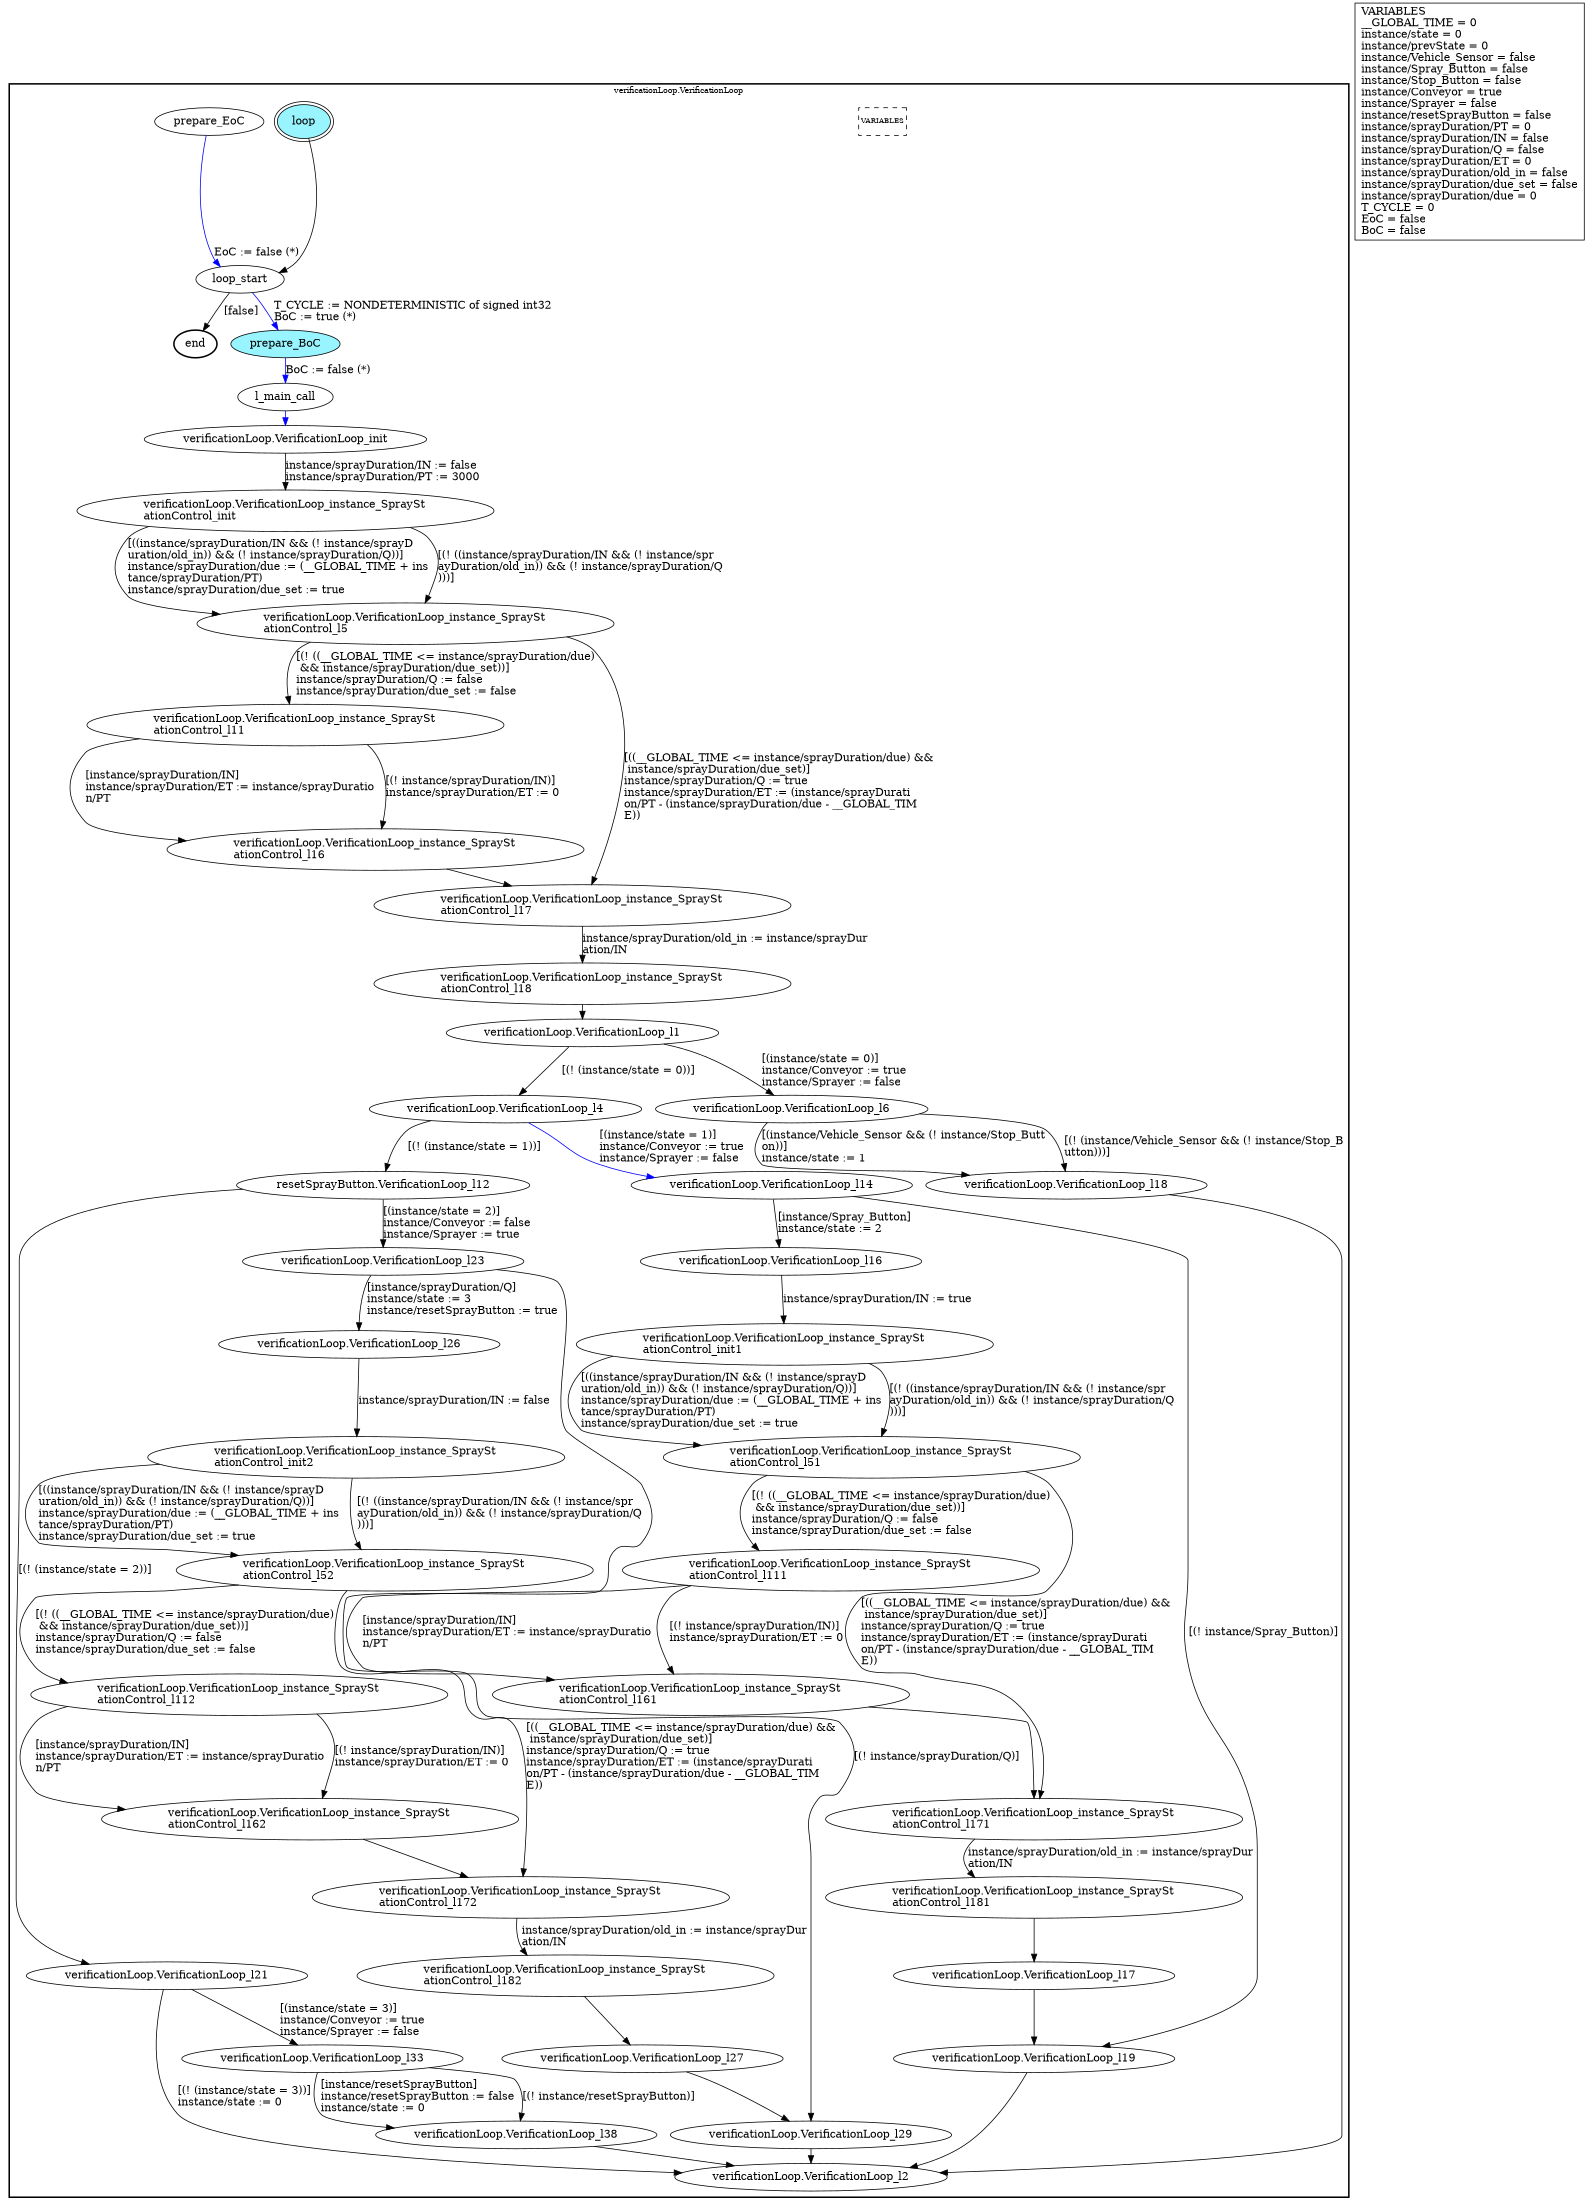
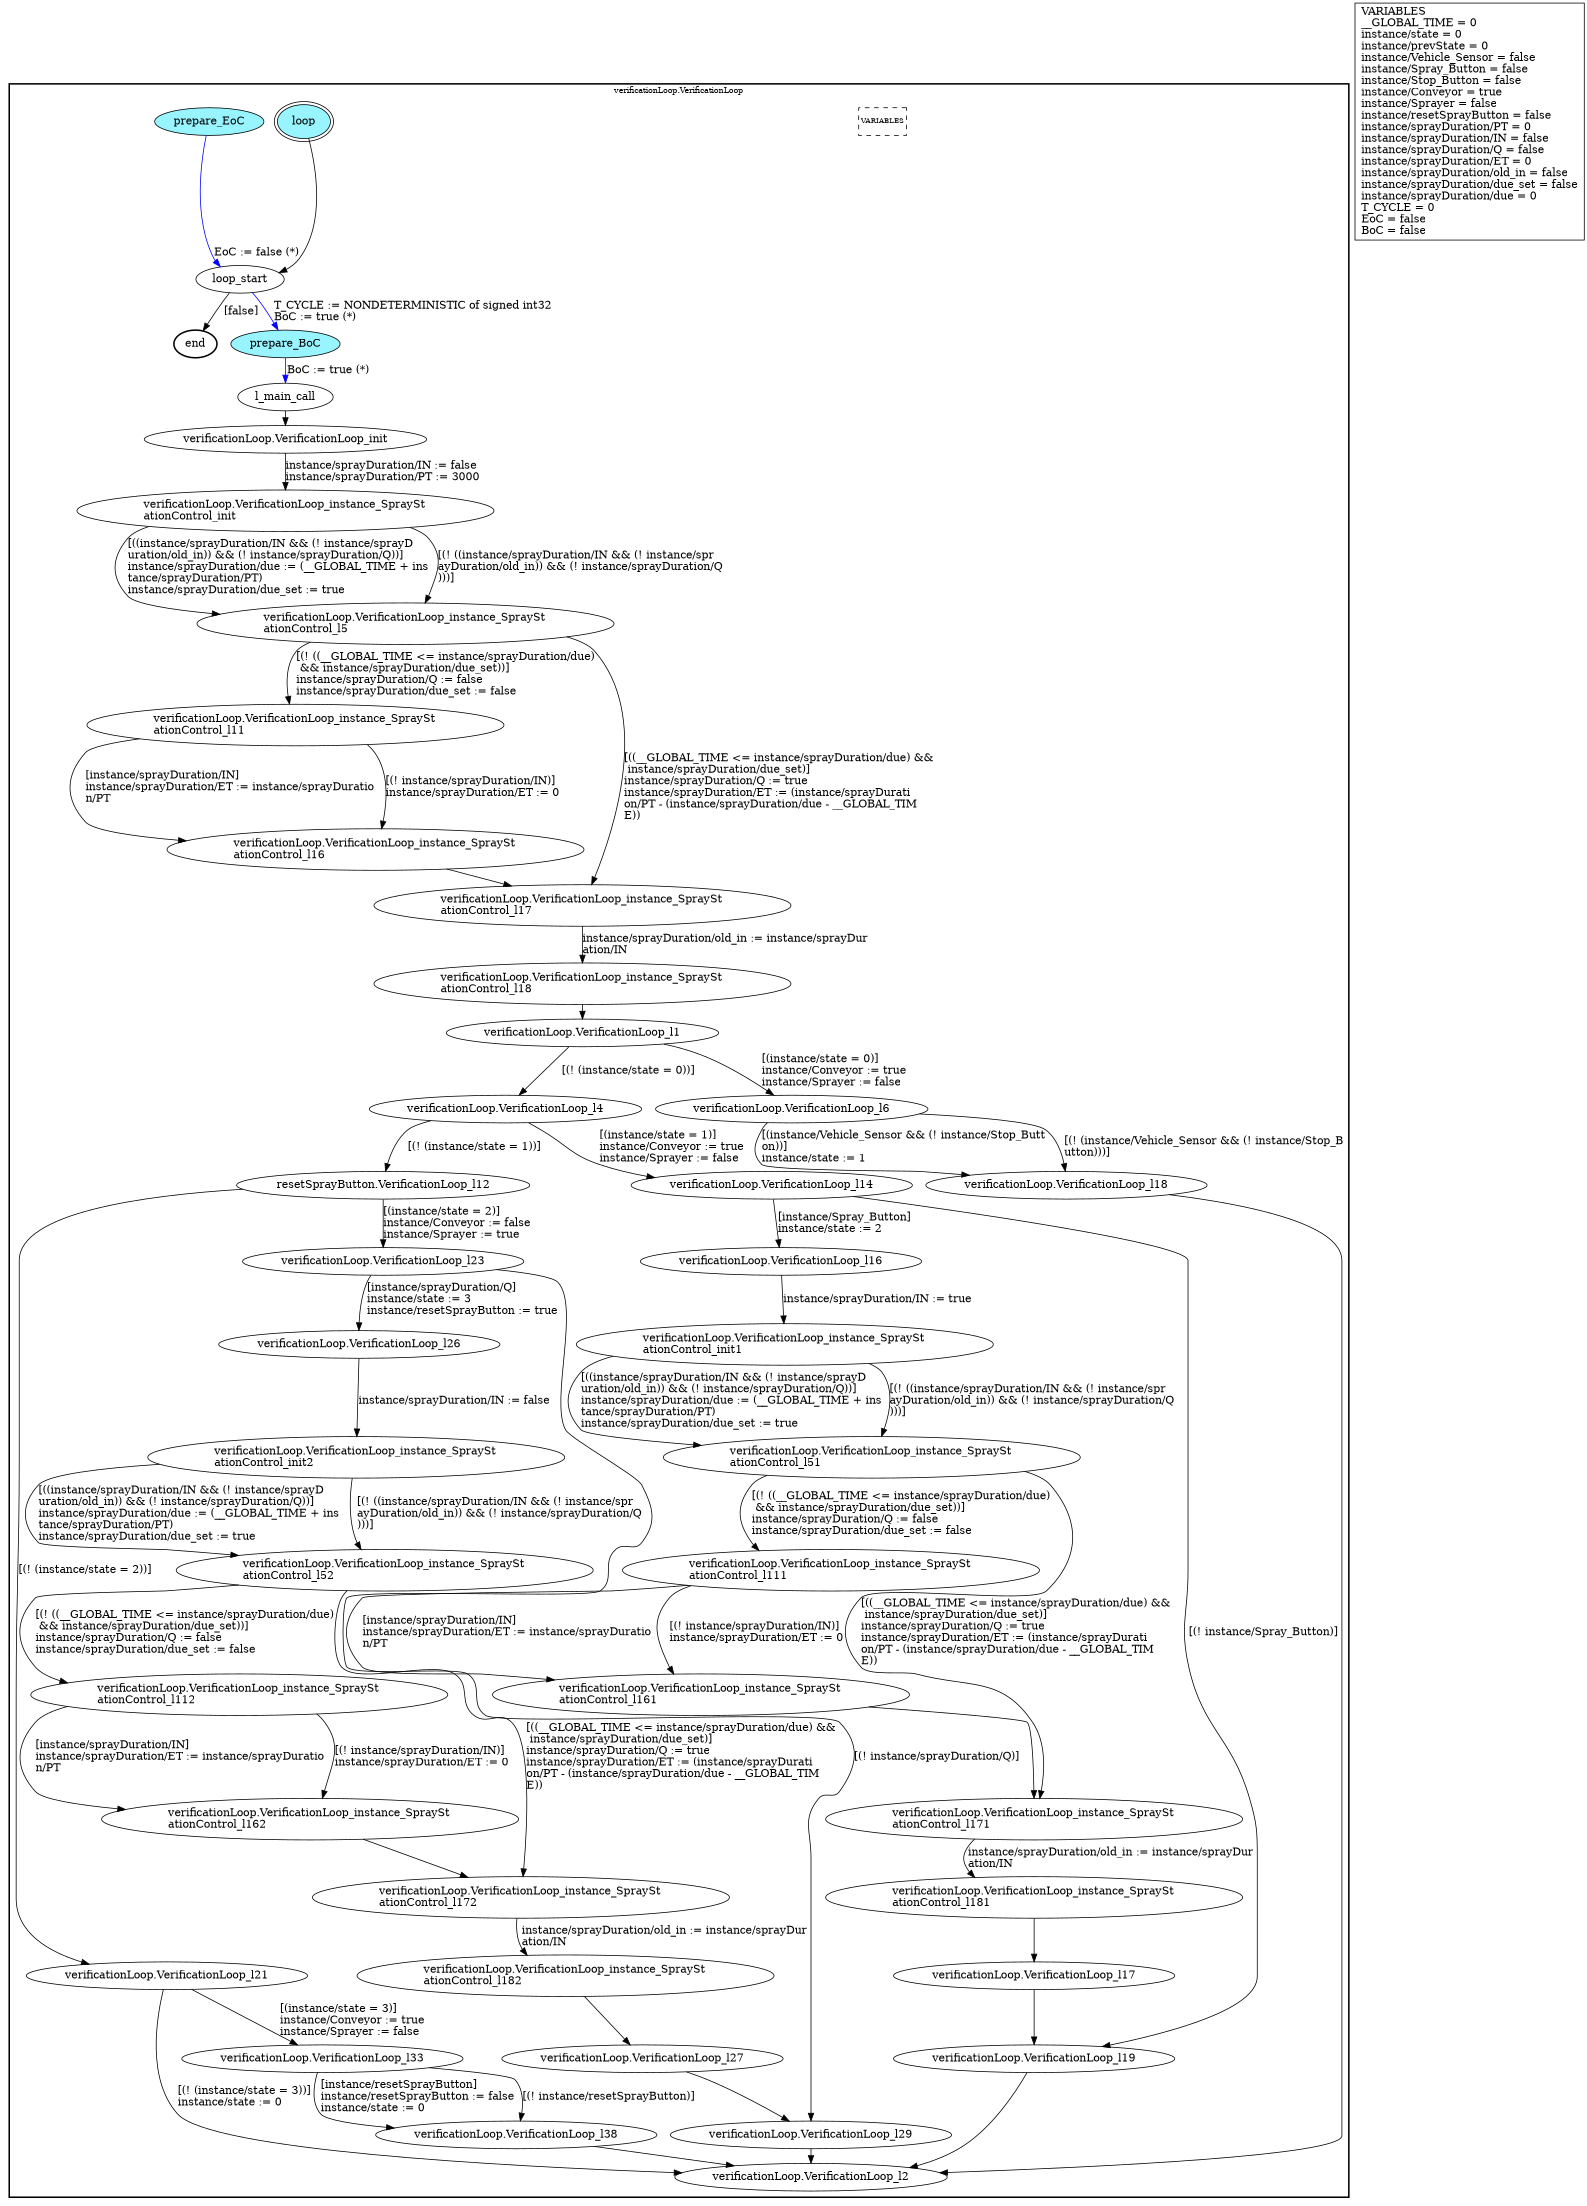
(209, 122) -> (209, 122)
(328, 370) -> (328, 370)
(285, 414) -> (285, 414)
(584, 1158) -> (584, 1158)
